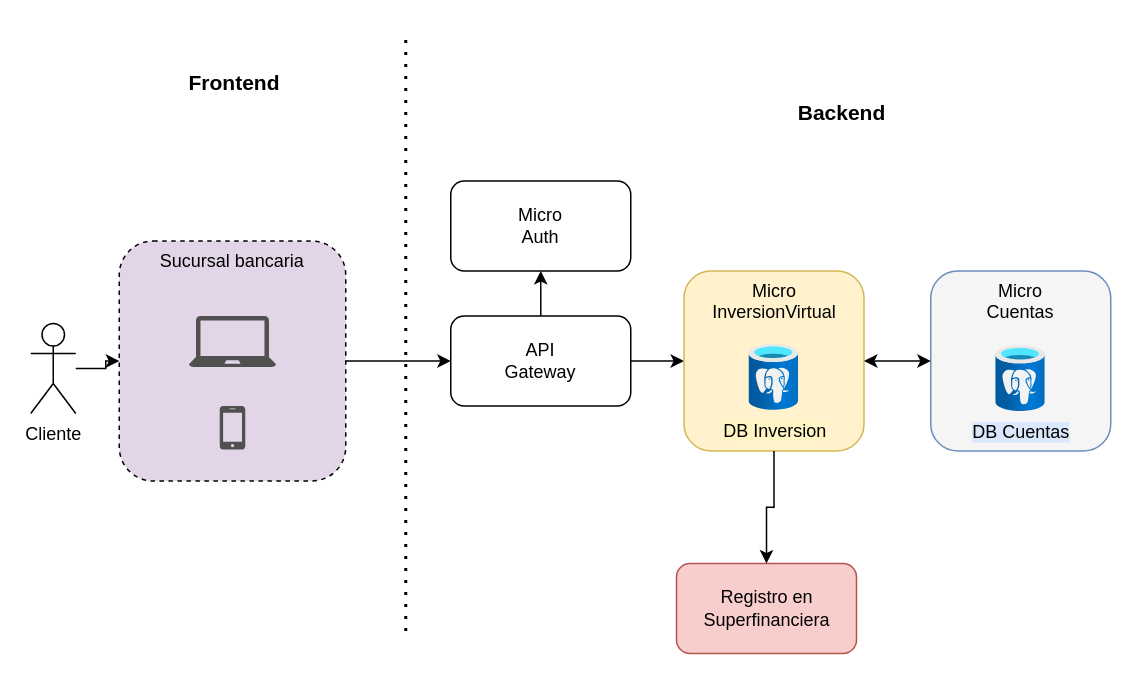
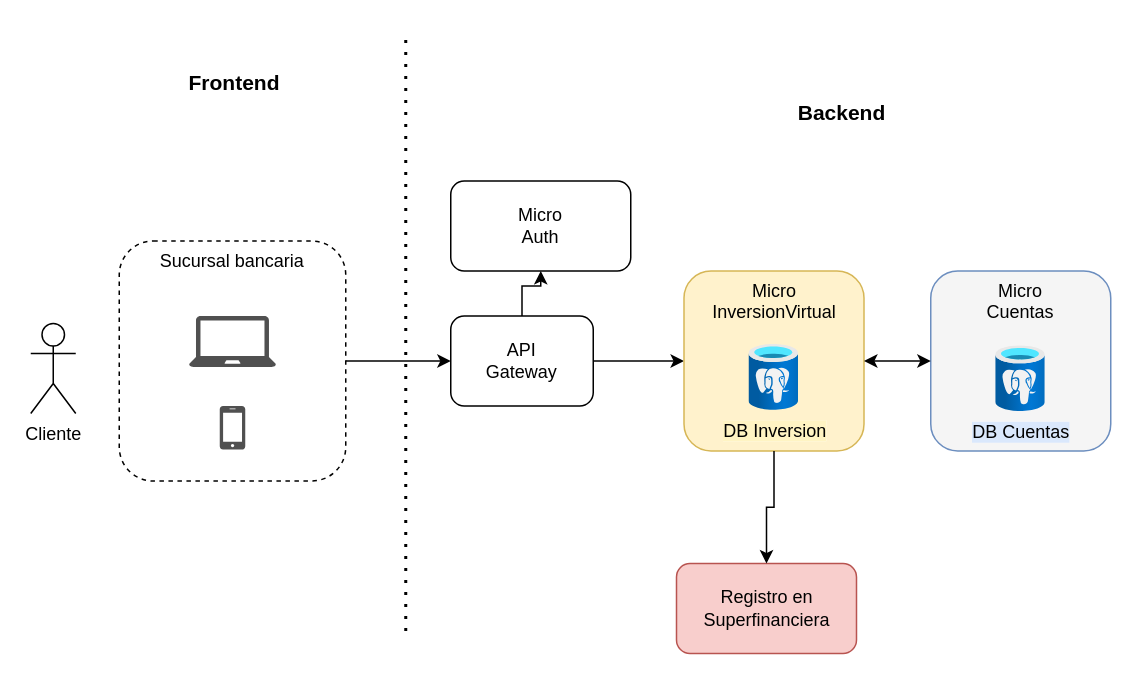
(233, 262) -> (233, 262)
(541, 361) -> (522, 361)
(96, 368) -> none
